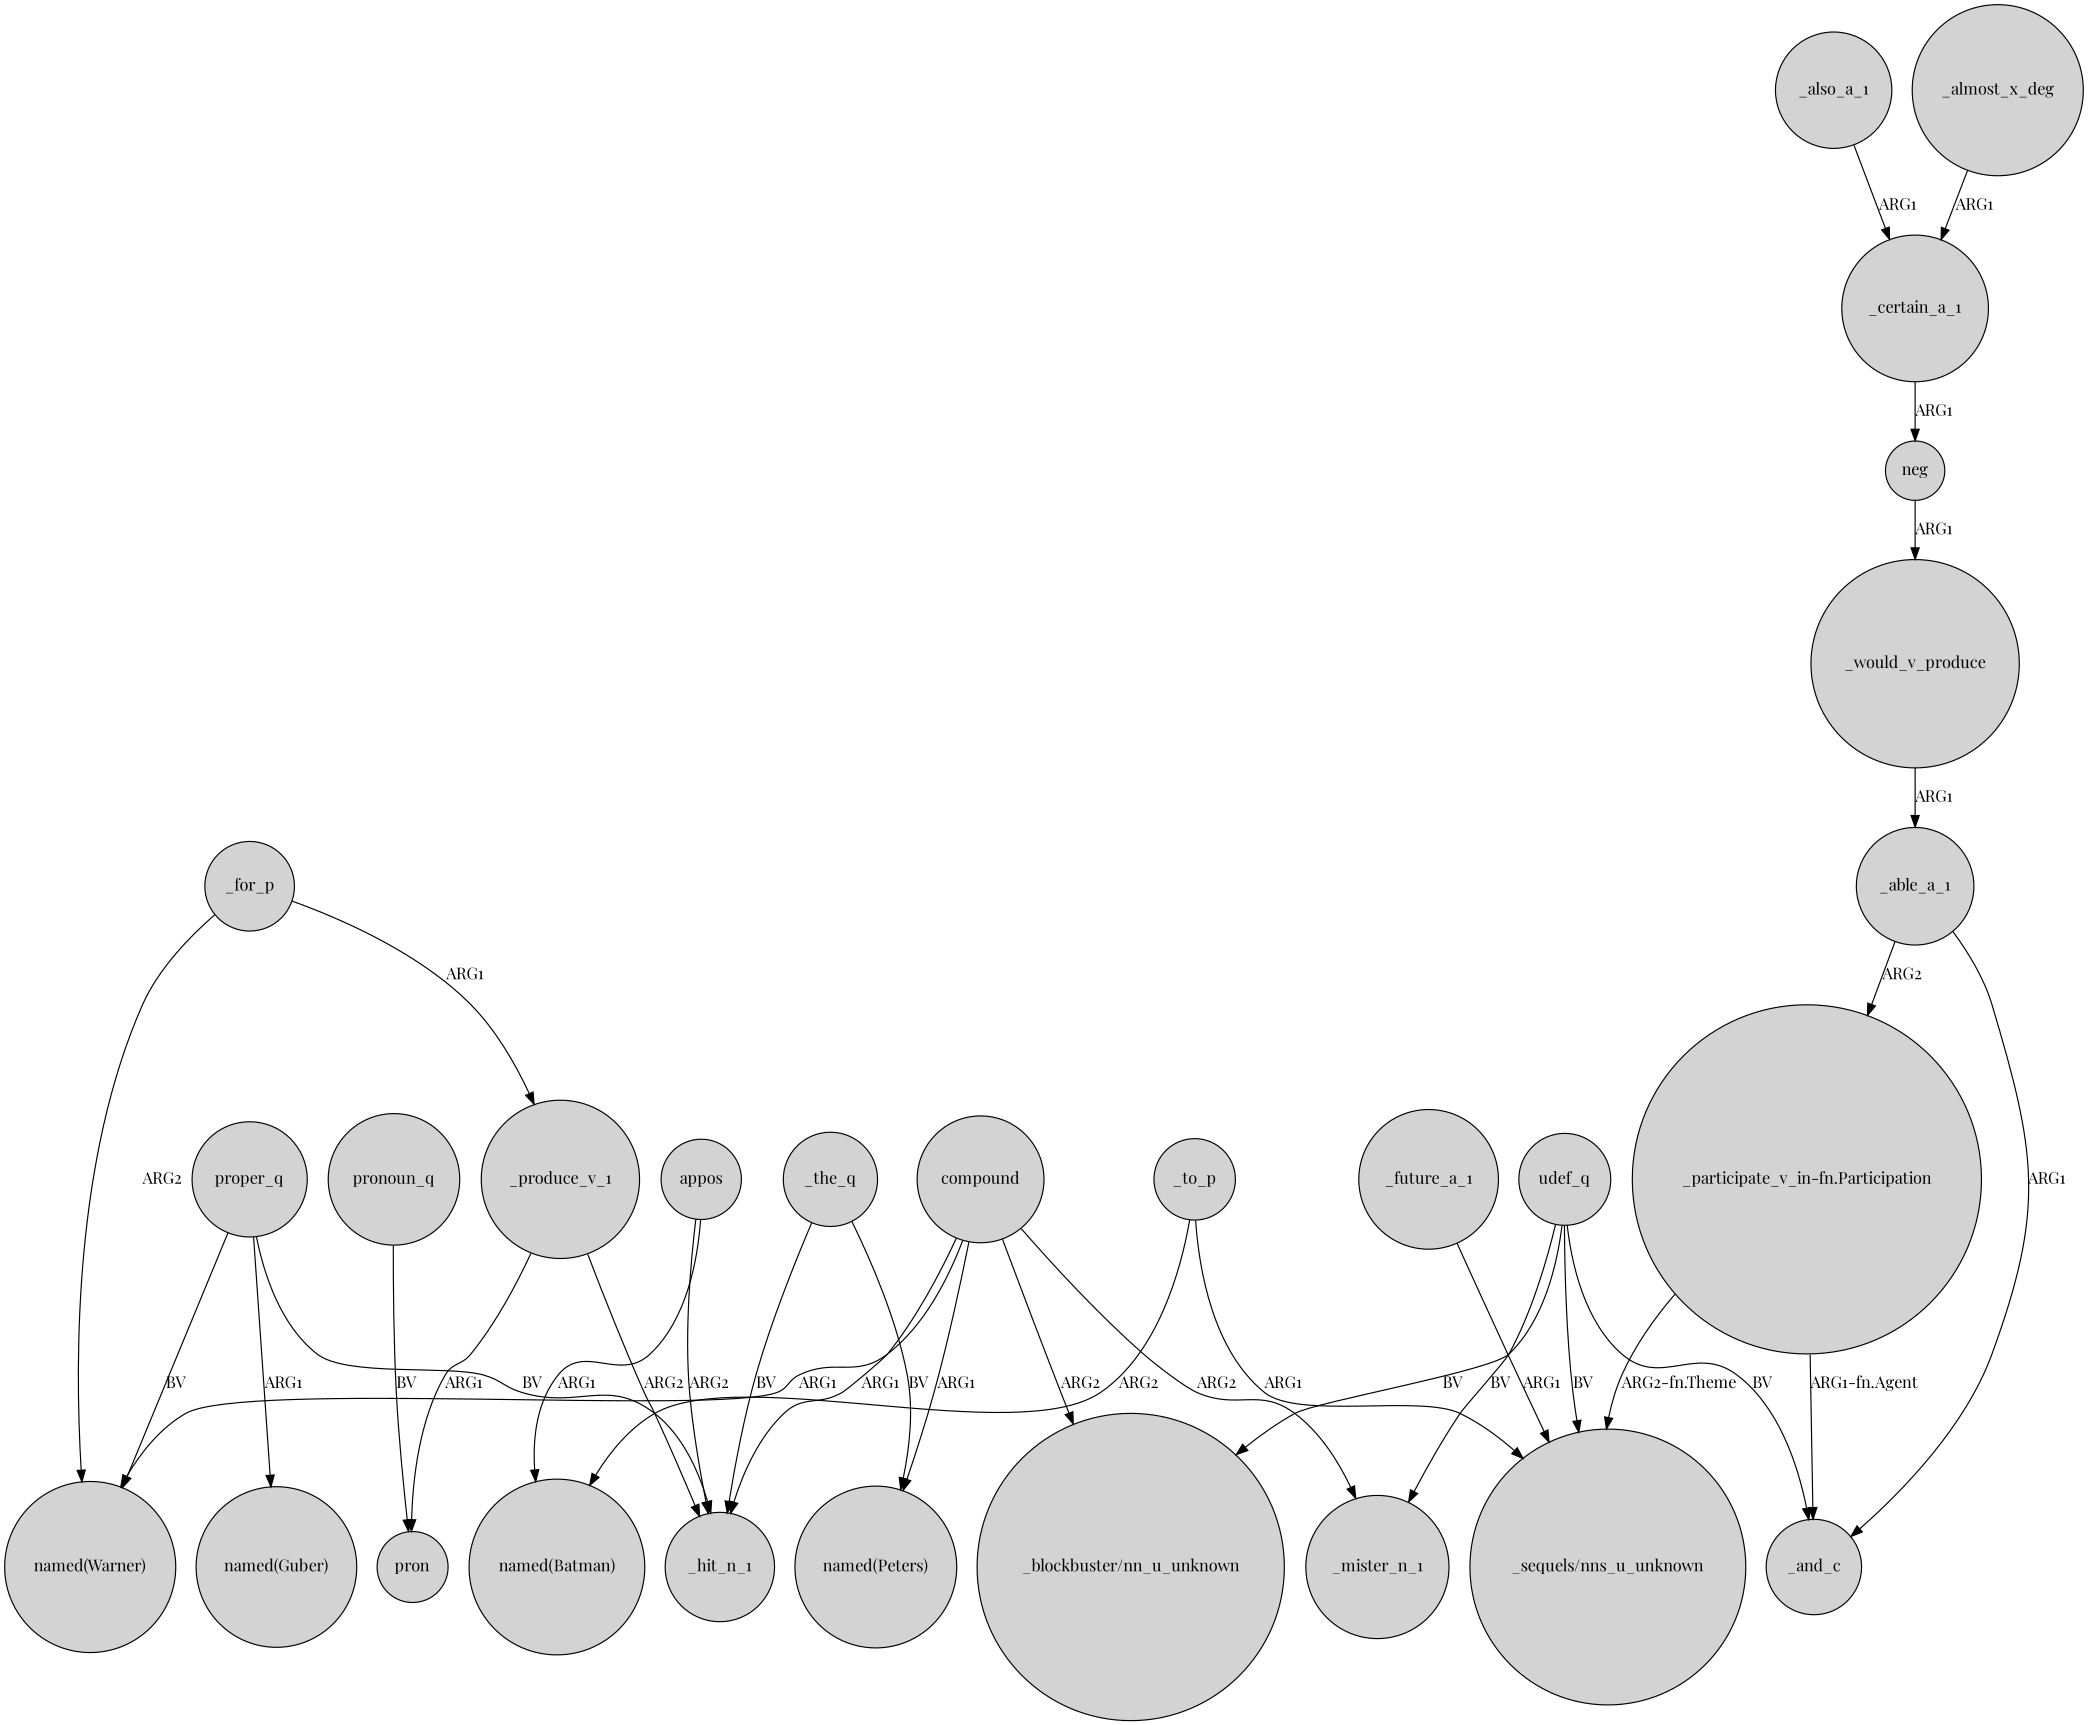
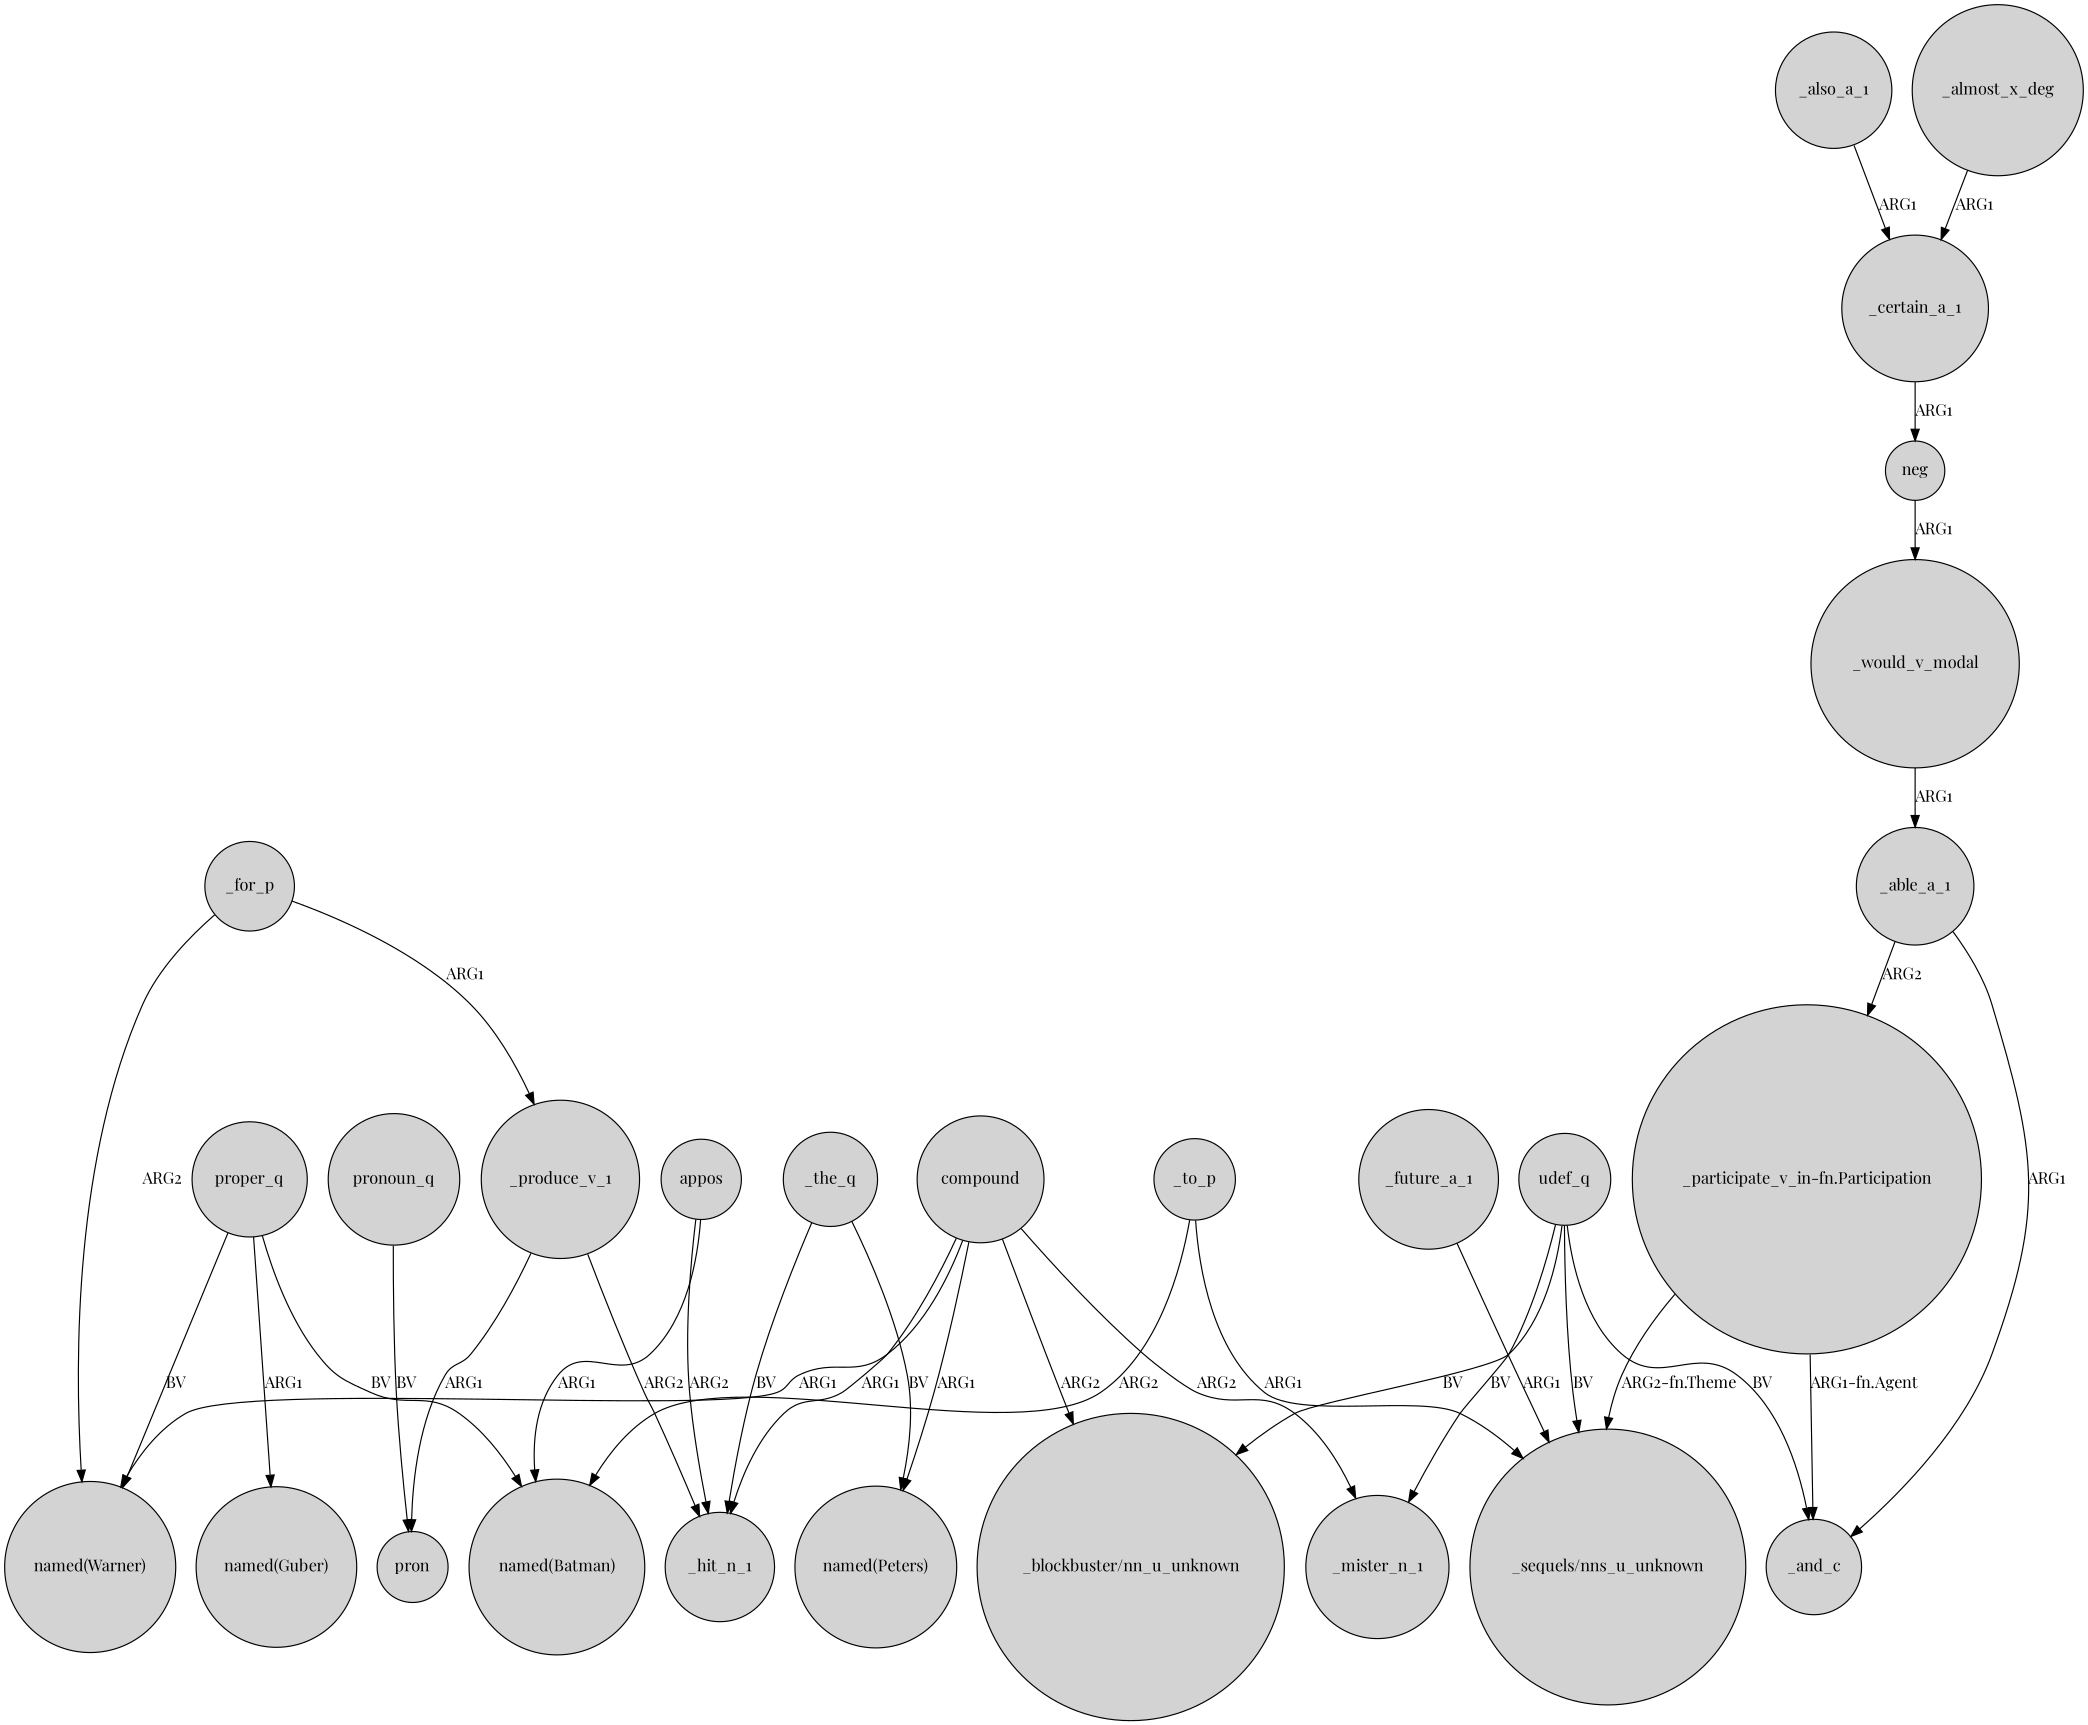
(1915, 664) -> (1915, 664)
(474, 1373) -> (361, 1388)
